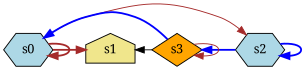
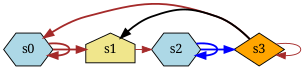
(141, 5) -> (139, 50)
(124, 14) -> (153, 4)
(148, 50) -> (170, 11)
